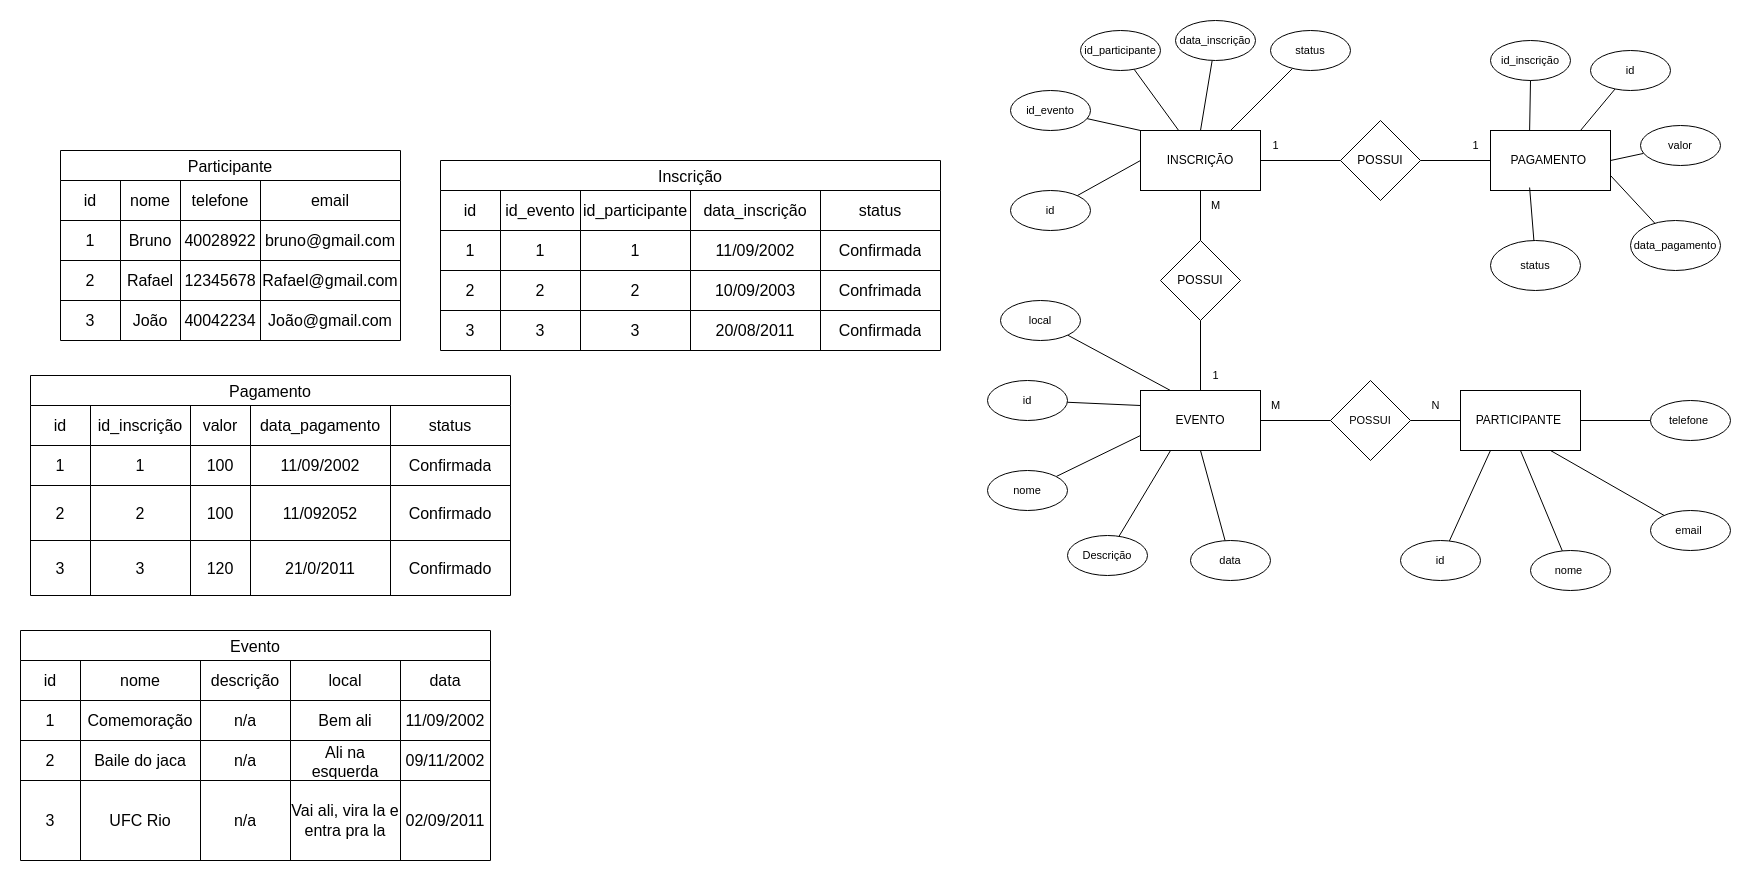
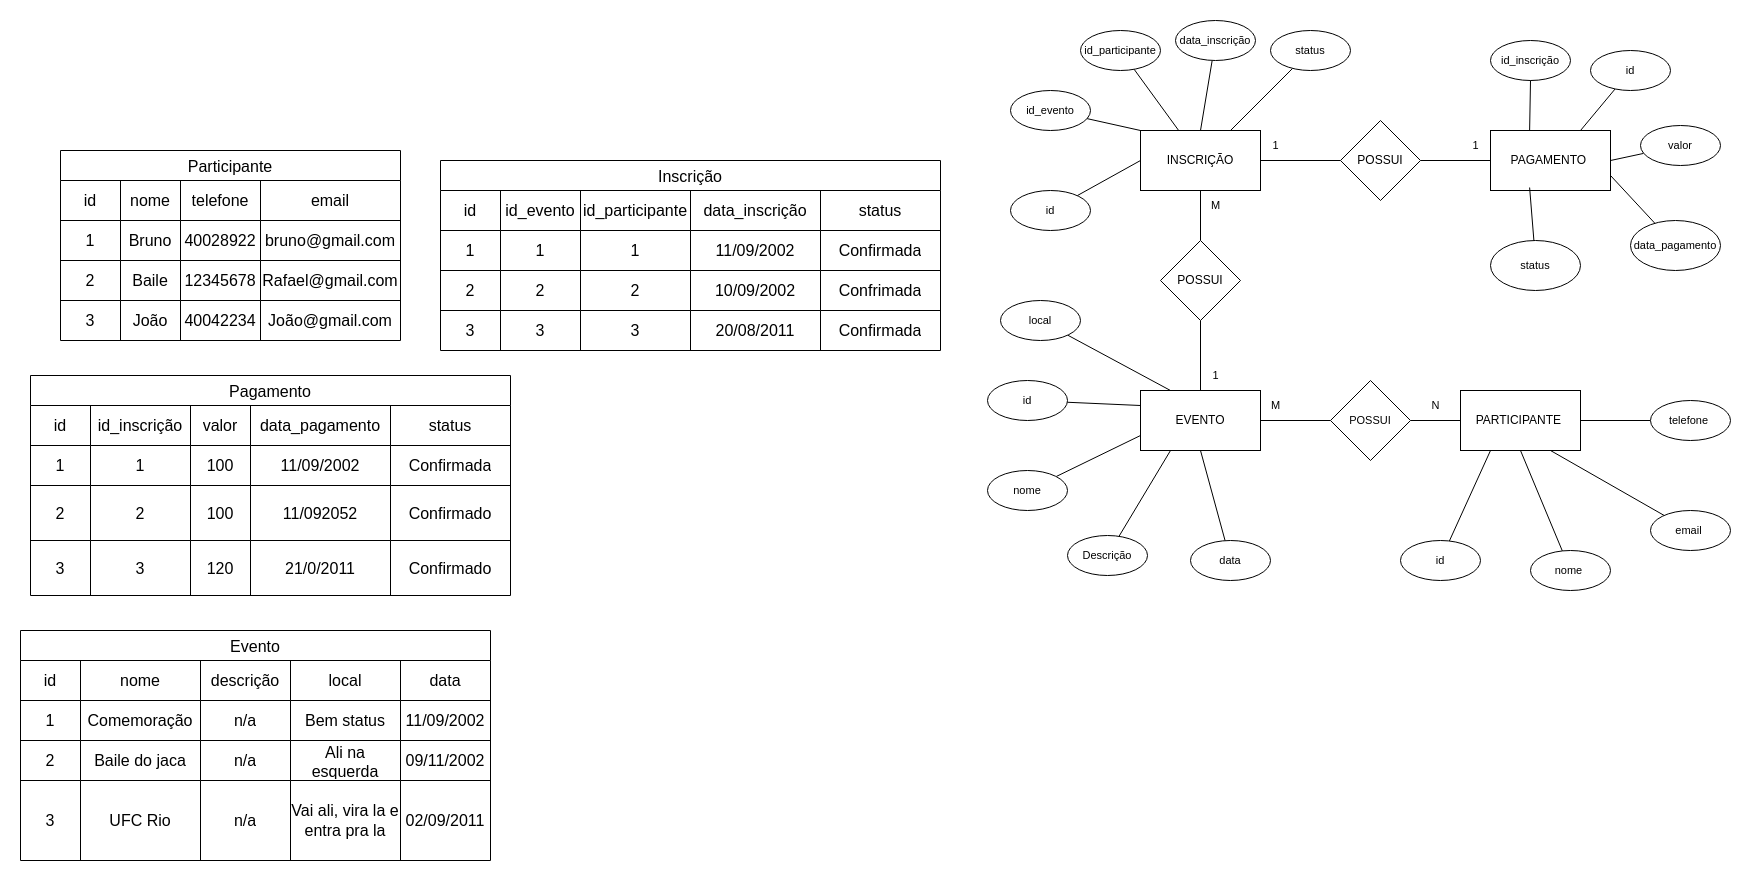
(151, 281) -> (151, 281)
(756, 291) -> (756, 291)
(346, 721) -> (346, 721)
